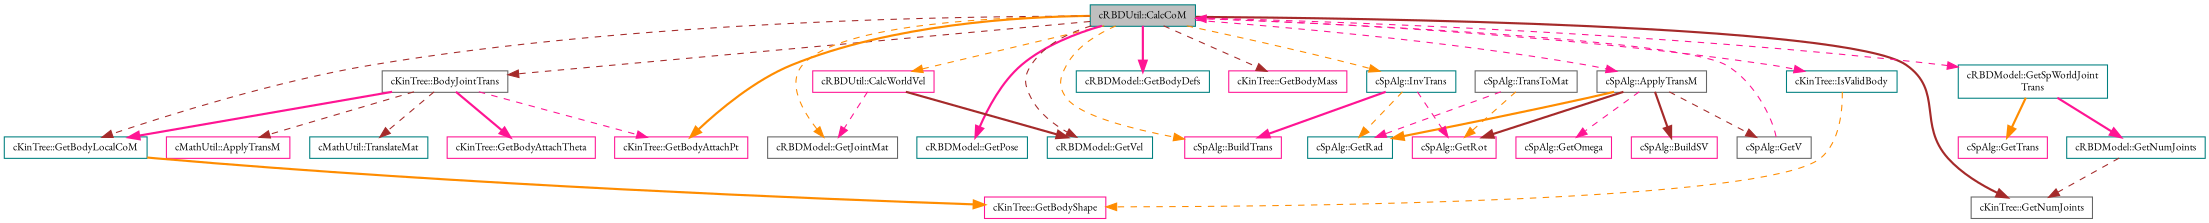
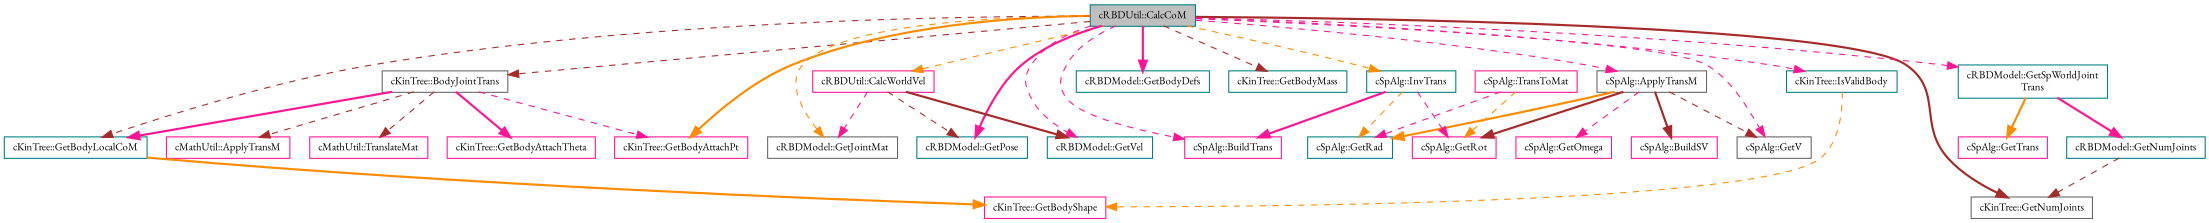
(1512, 35) -> (1493, 35)
(1028, 70) -> (1028, 70)
(1288, 82) -> (1288, 82)
(1526, 82) -> (1526, 82)
(1072, 104) -> (1072, 104)
none -> (918, 112)
(369, 148) -> (369, 148)
